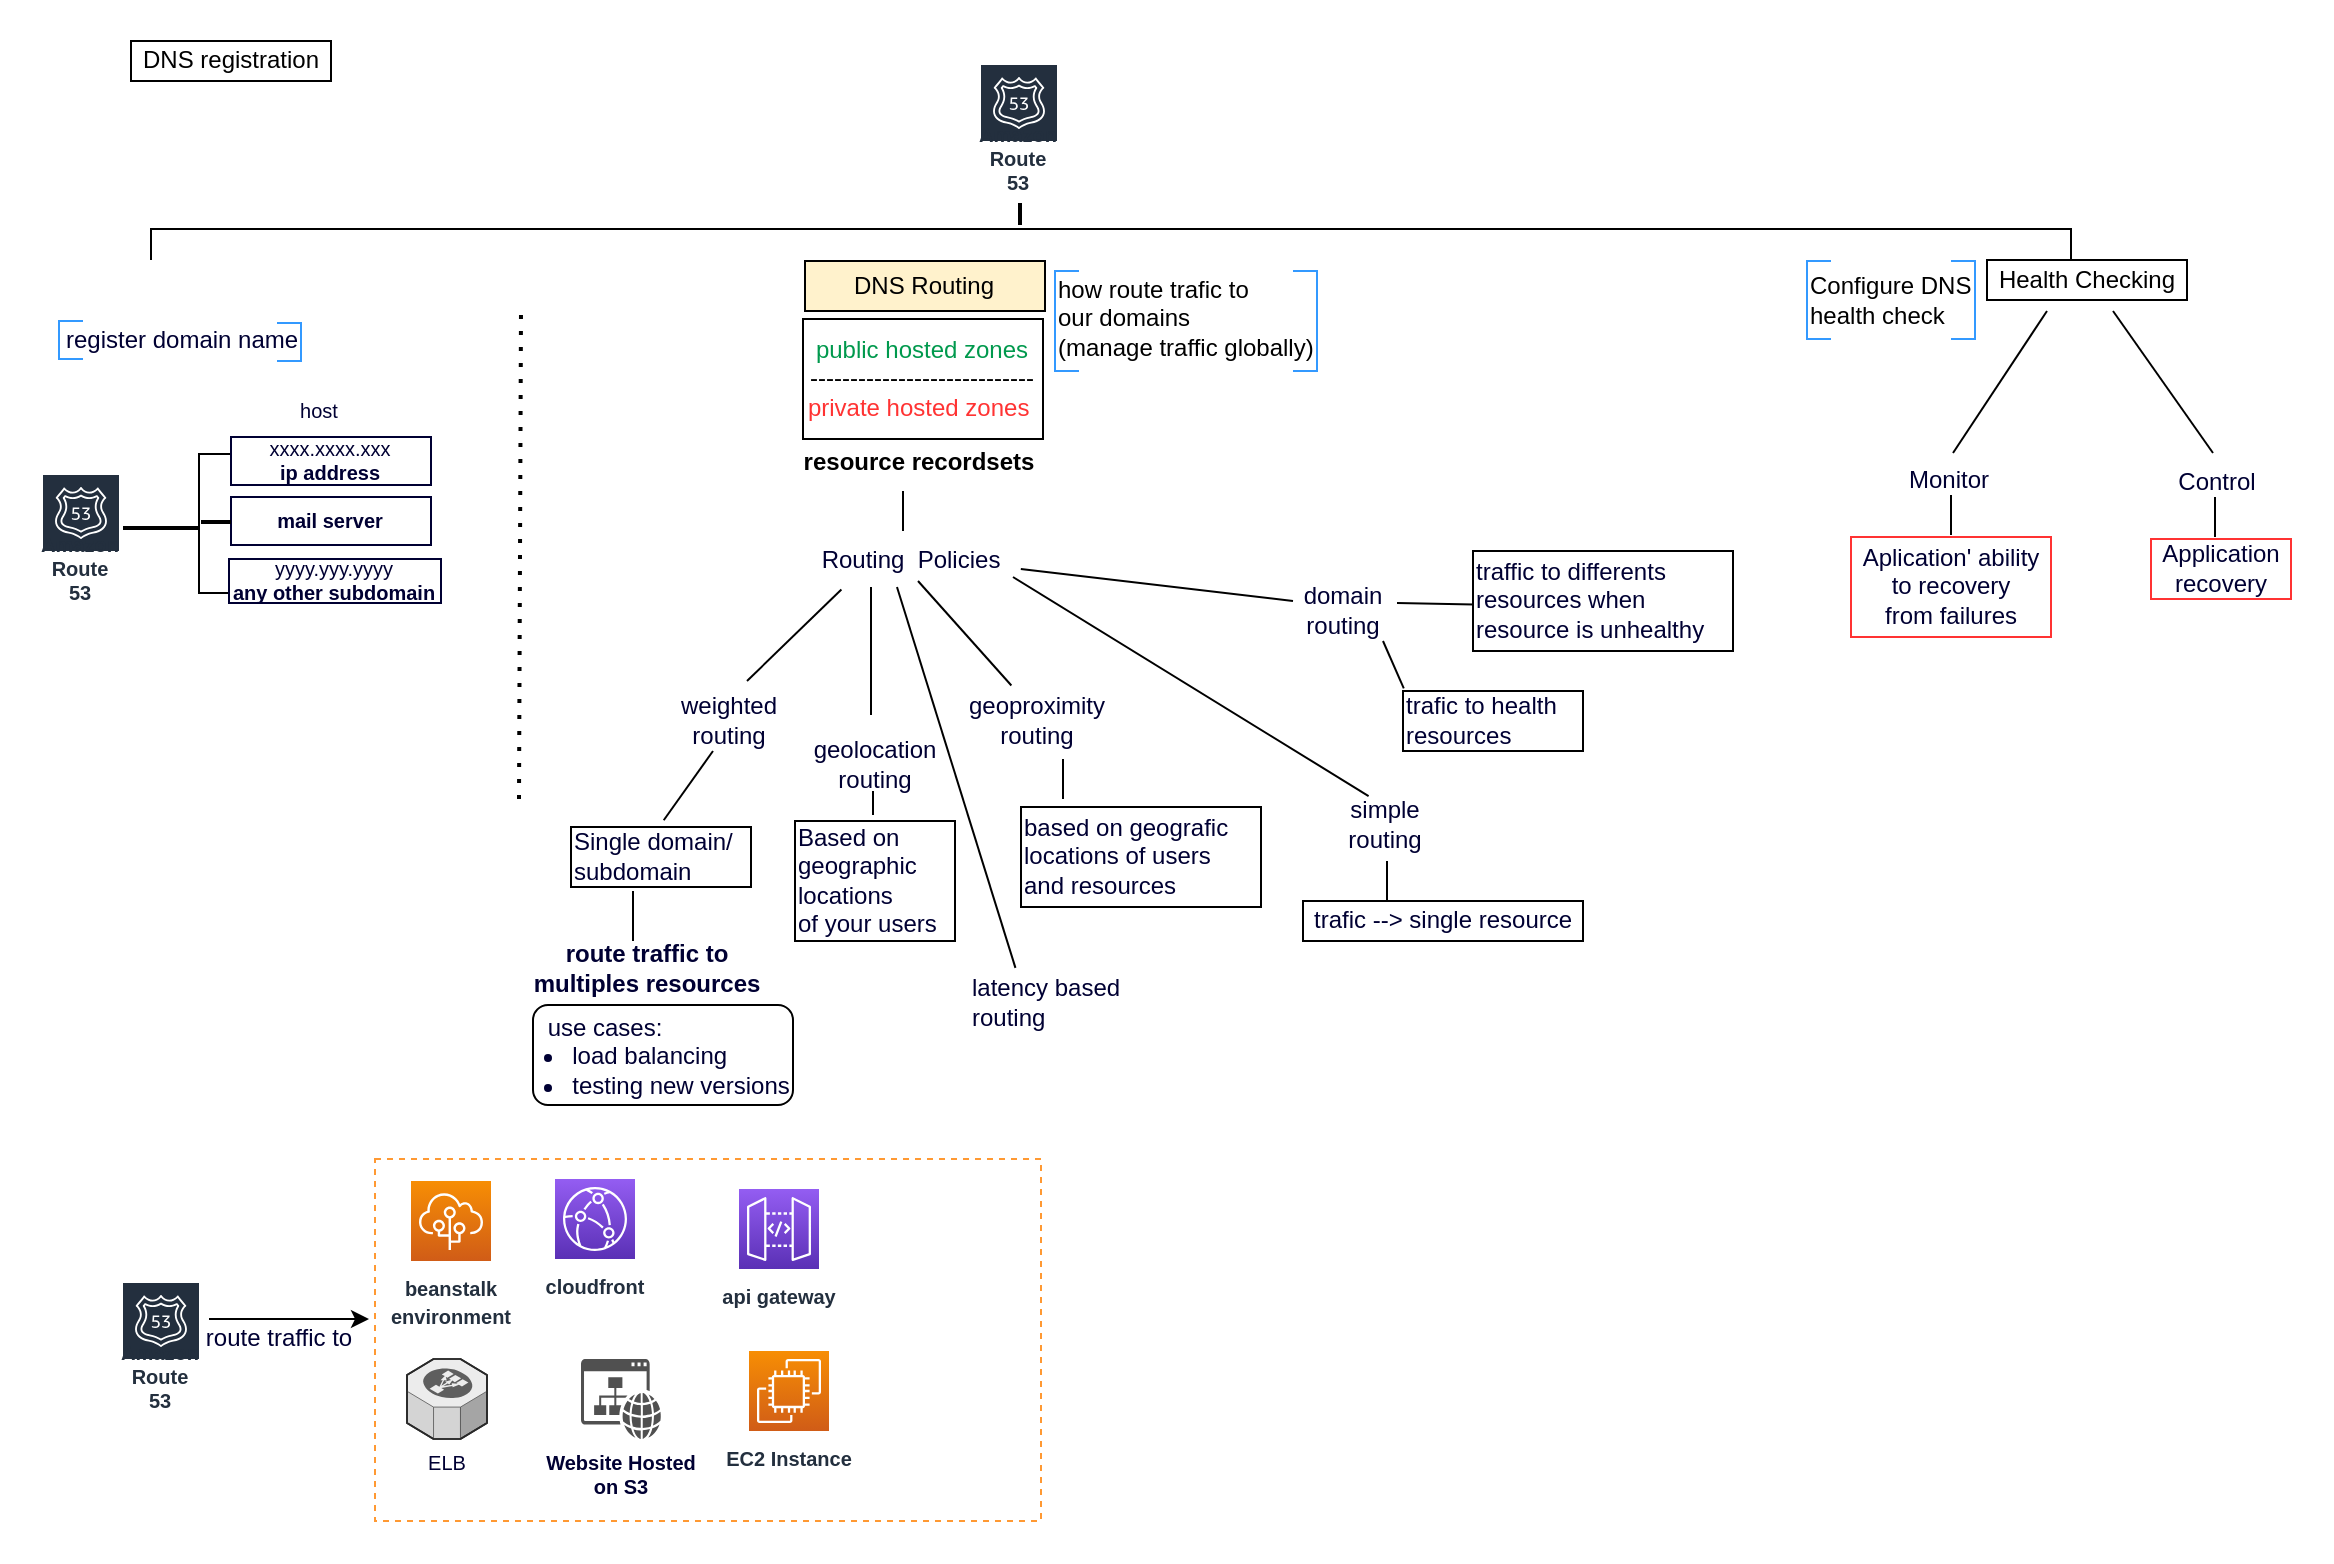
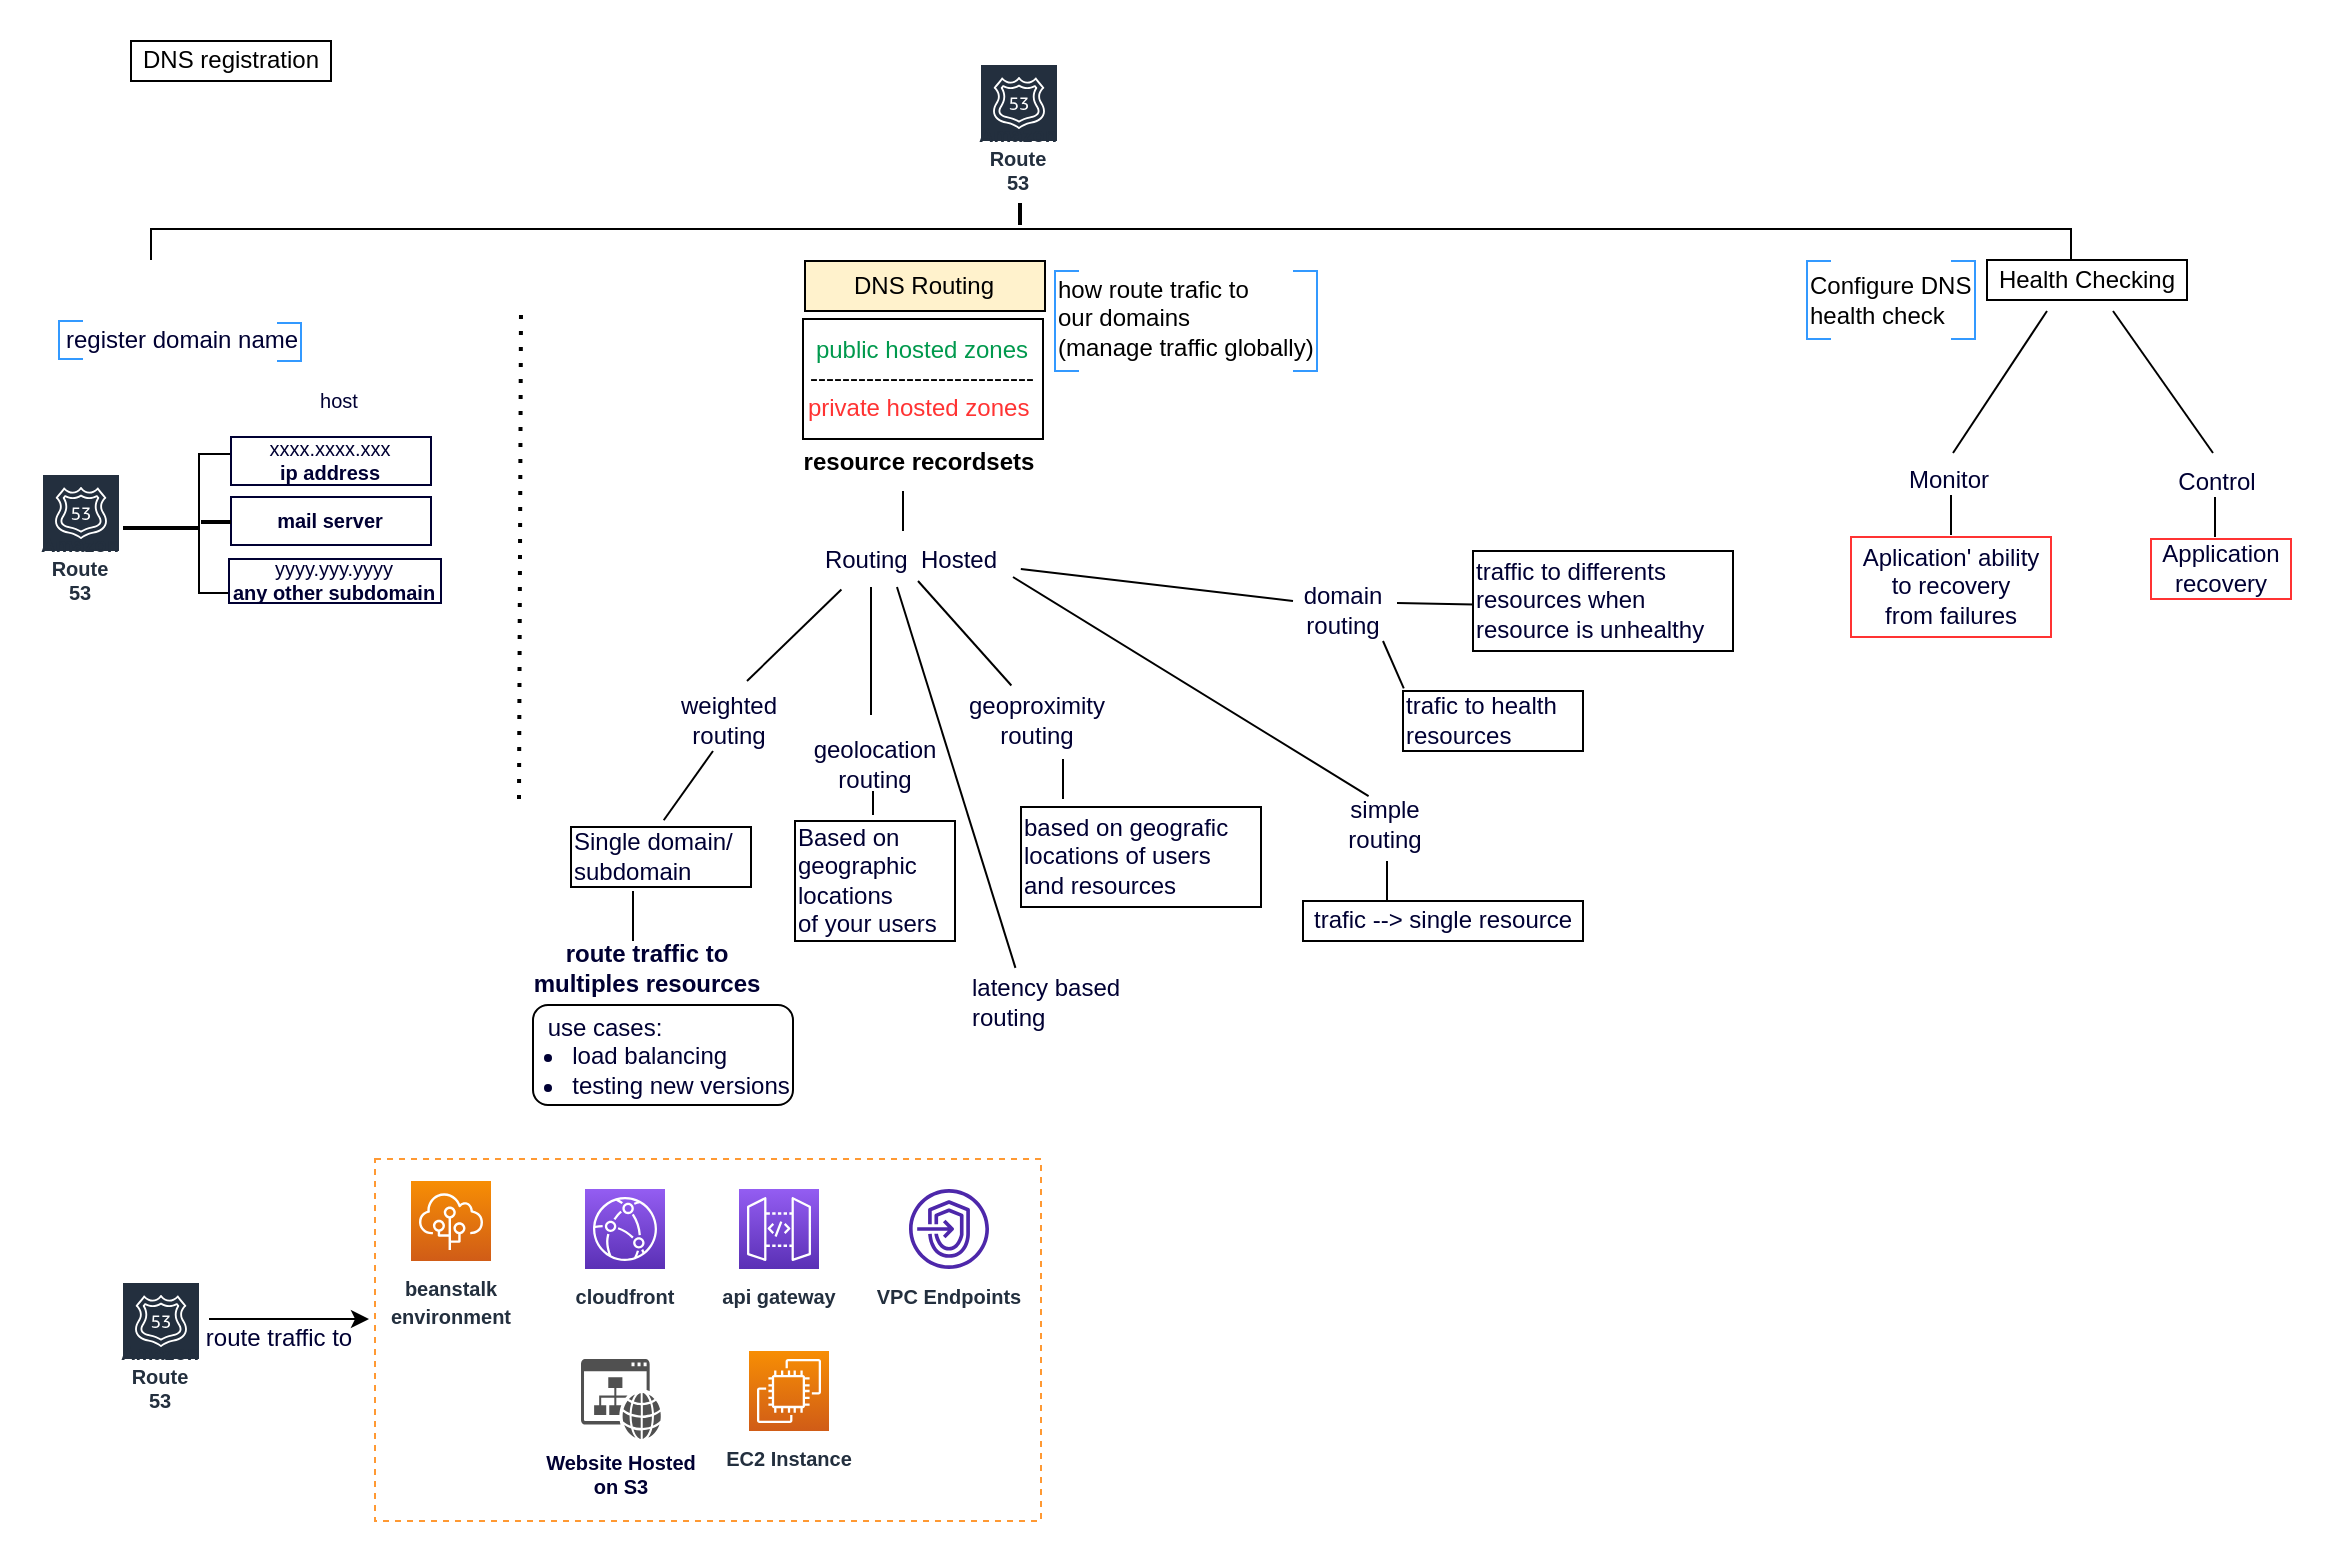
(319, 411) -> (339, 401)
(912, 561) -> (912, 561)
(595, 1219) -> (625, 1229)
none -> (949, 1229)
(447, 1399) -> none
